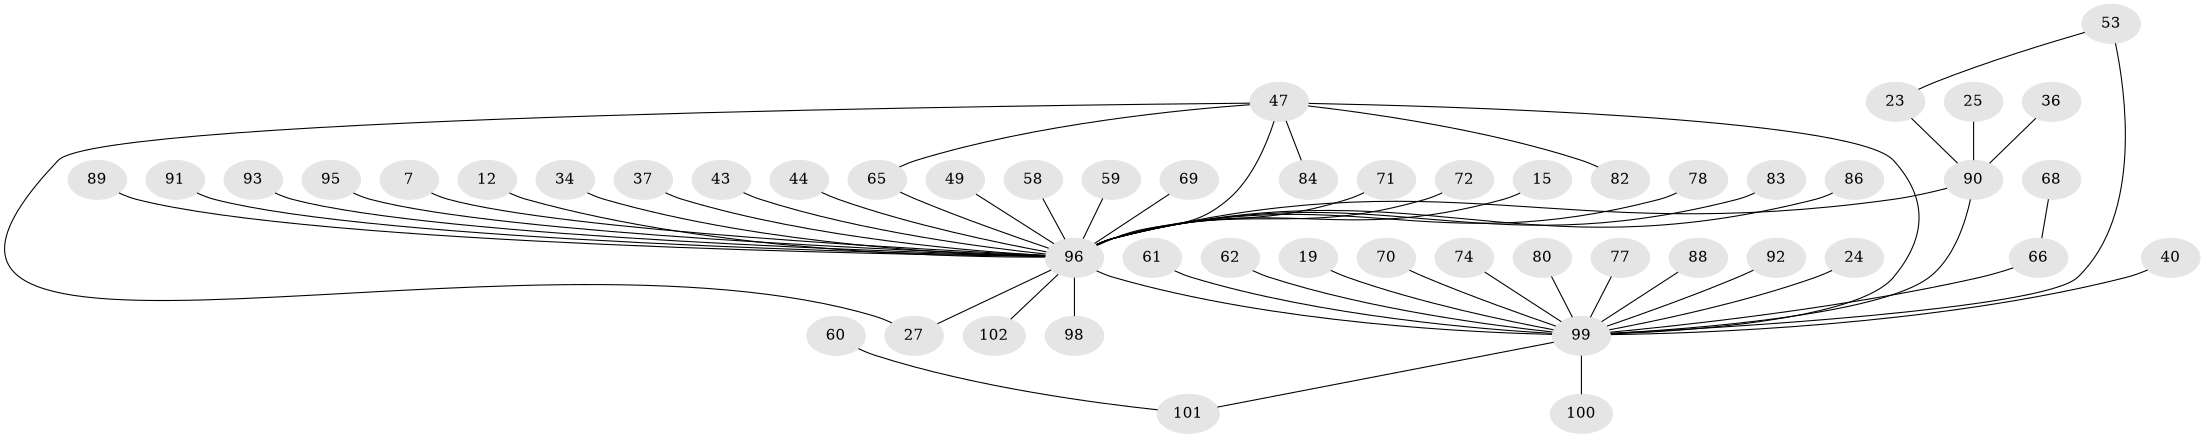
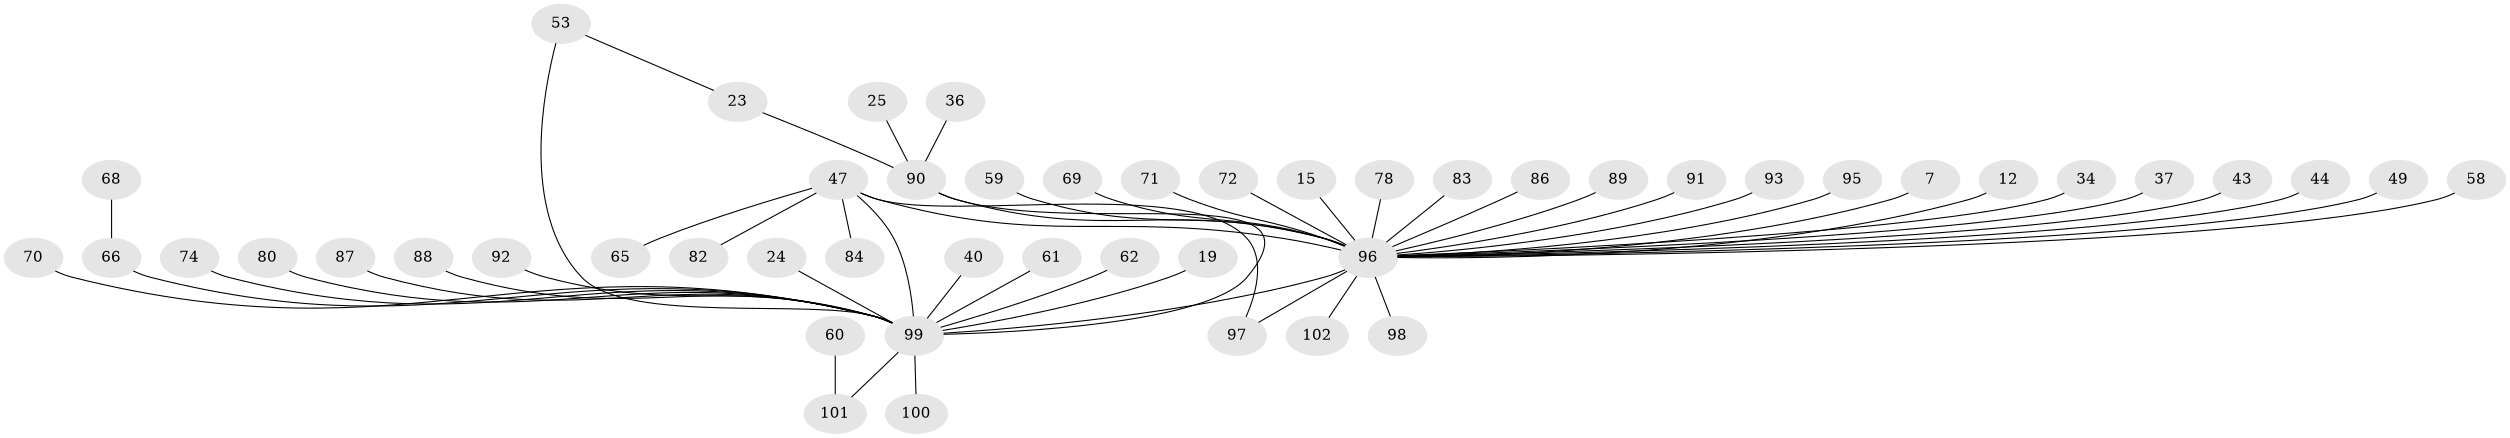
(974, 222) -> none
(1620, 258) -> (346, 258)
(914, 336) -> (1237, 336)
